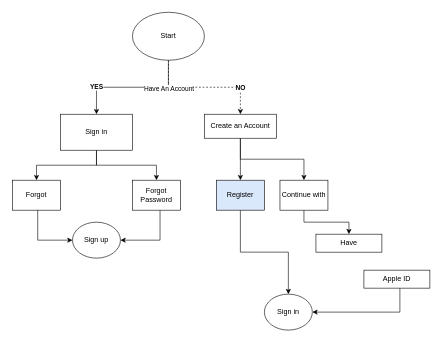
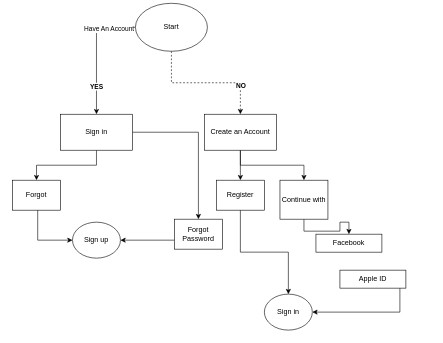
(168, 36) -> (171, 27)
(240, 126) -> (240, 132)
(156, 195) -> (198, 234)
(240, 195) -> (240, 195)
(304, 195) -> (304, 200)
(349, 243) -> (349, 243)
(397, 279) -> (373, 279)
